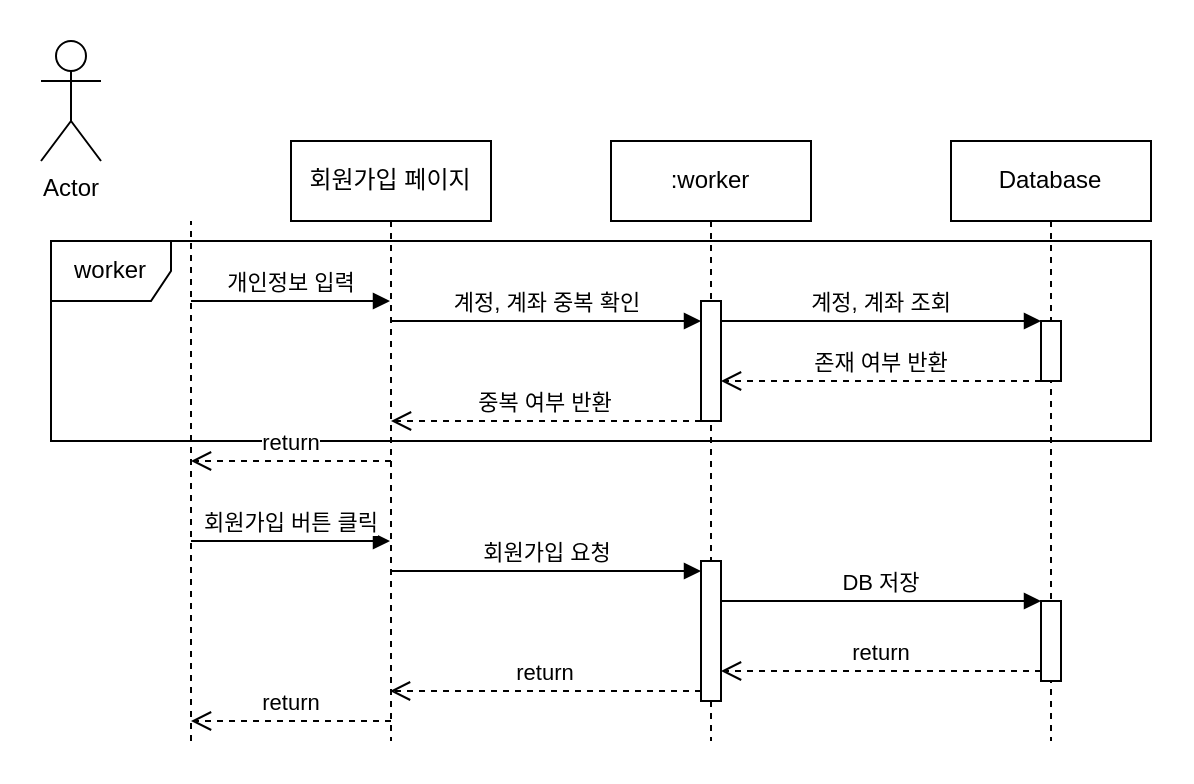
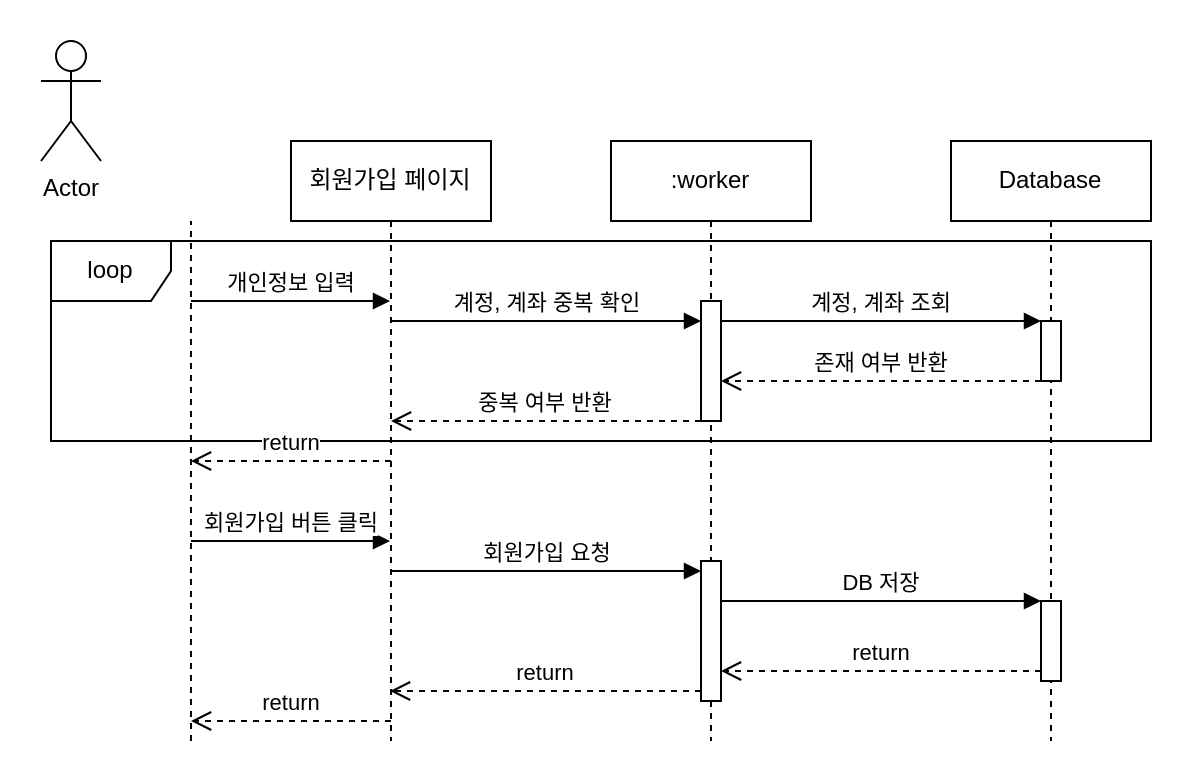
(111, 271) -> (111, 271)
